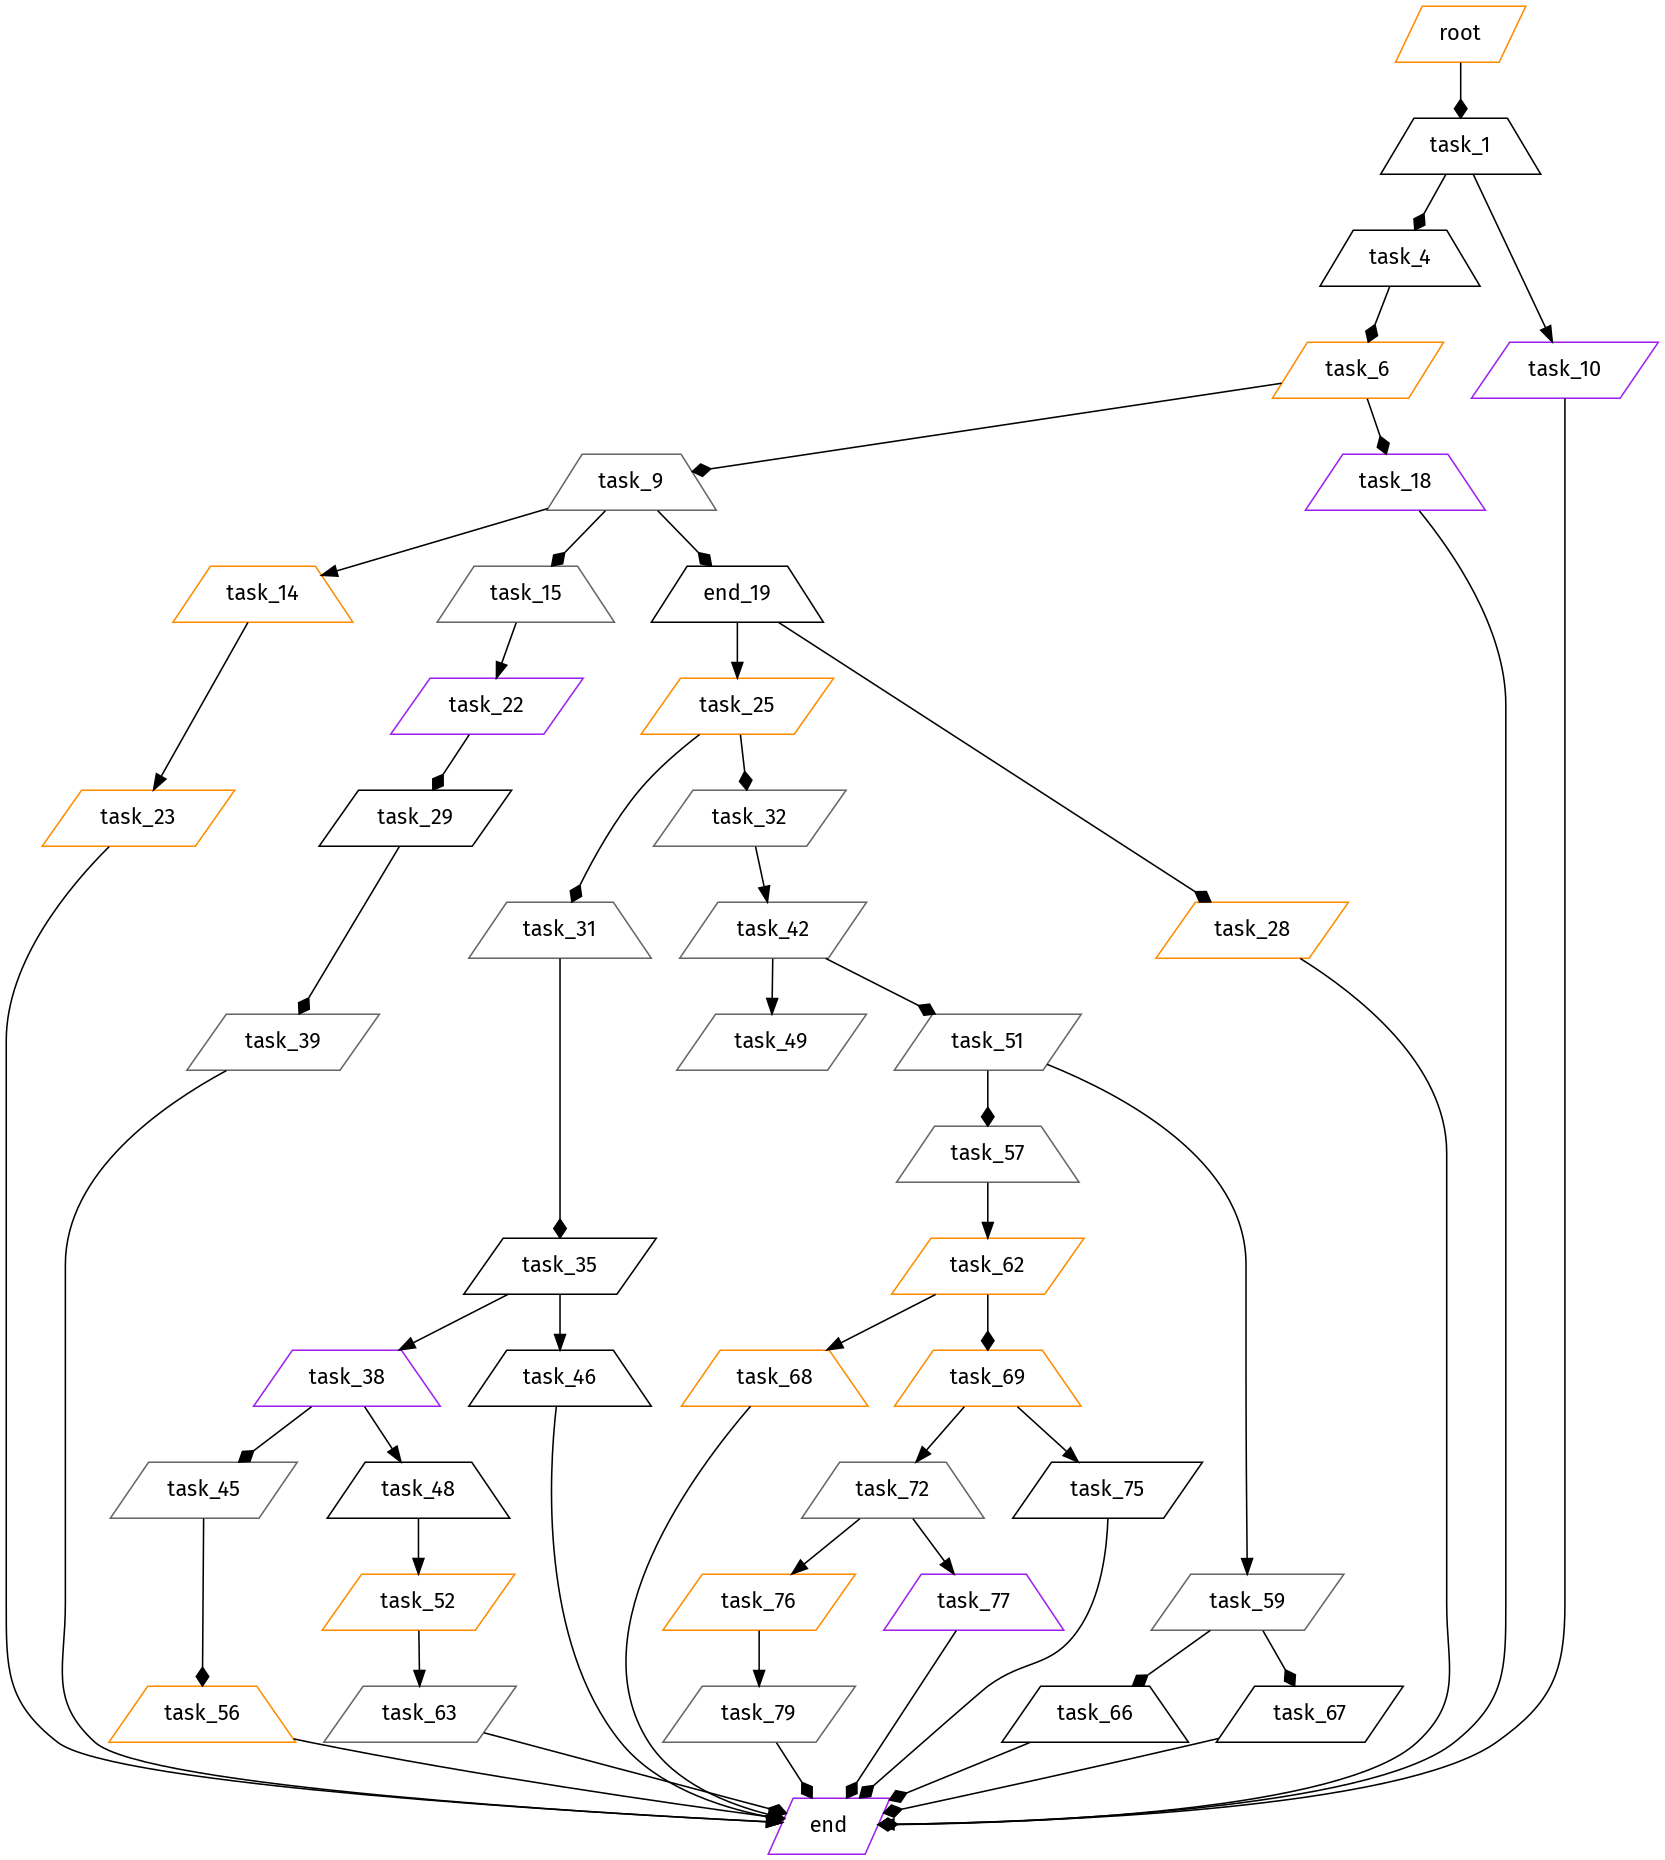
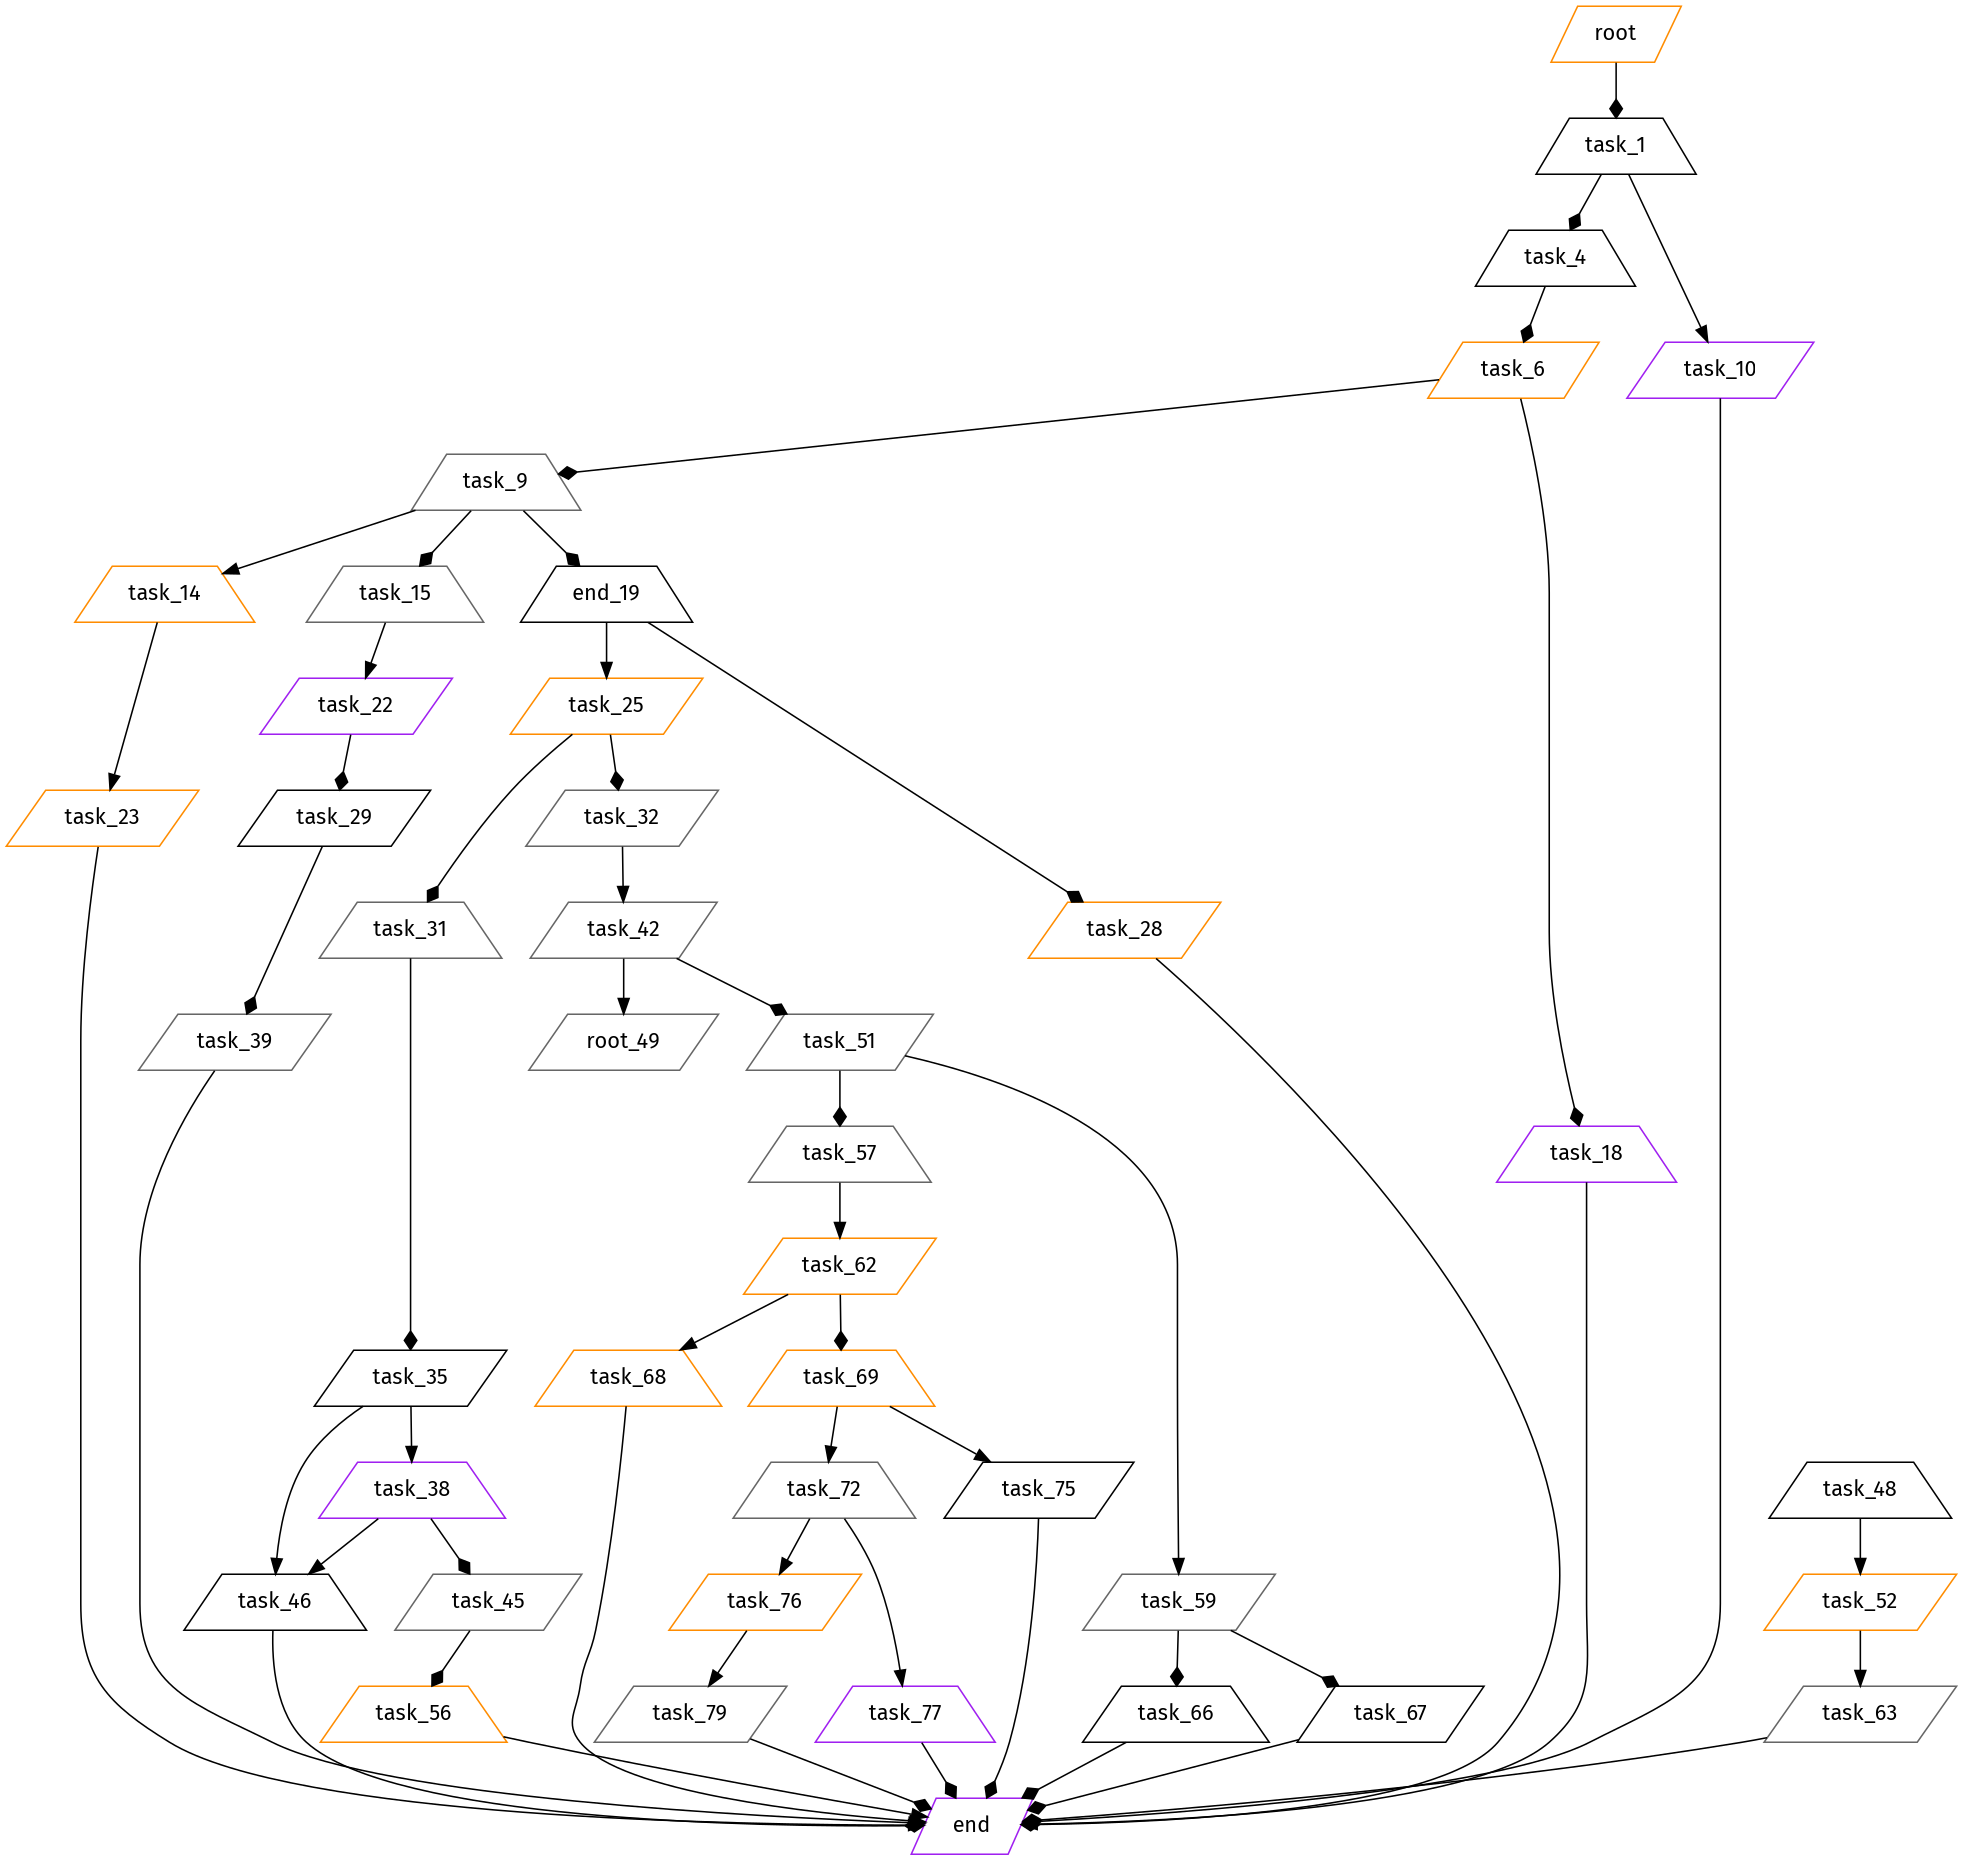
(772, 1042) -> (624, 1042)
(378, 1428) -> (350, 1541)
